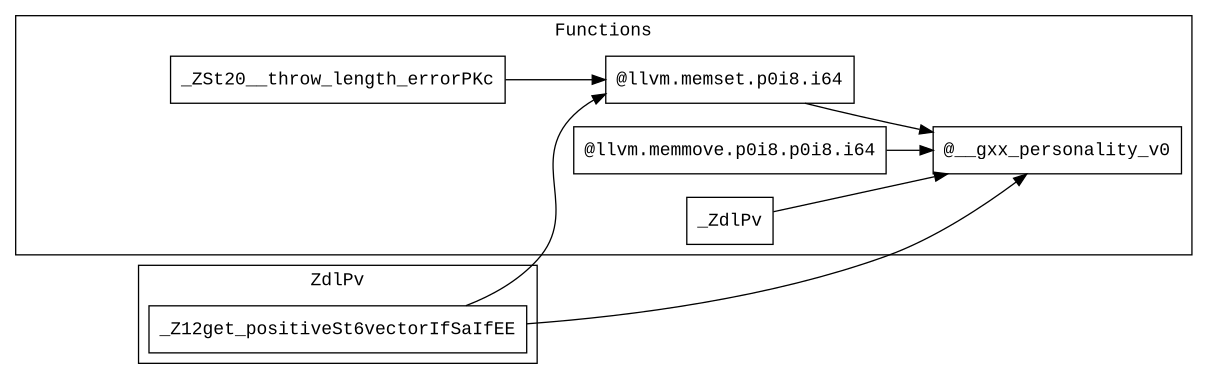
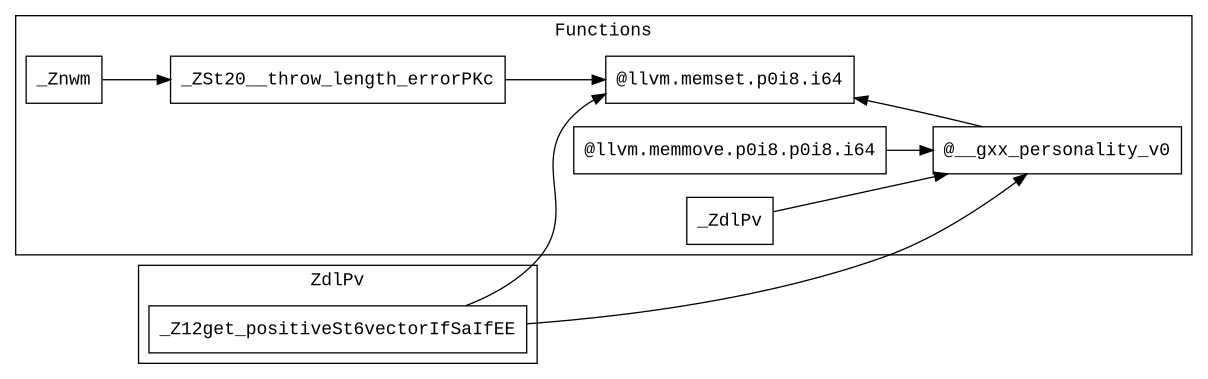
none -> (64, 80)
(862, 117) -> (925, 113)
